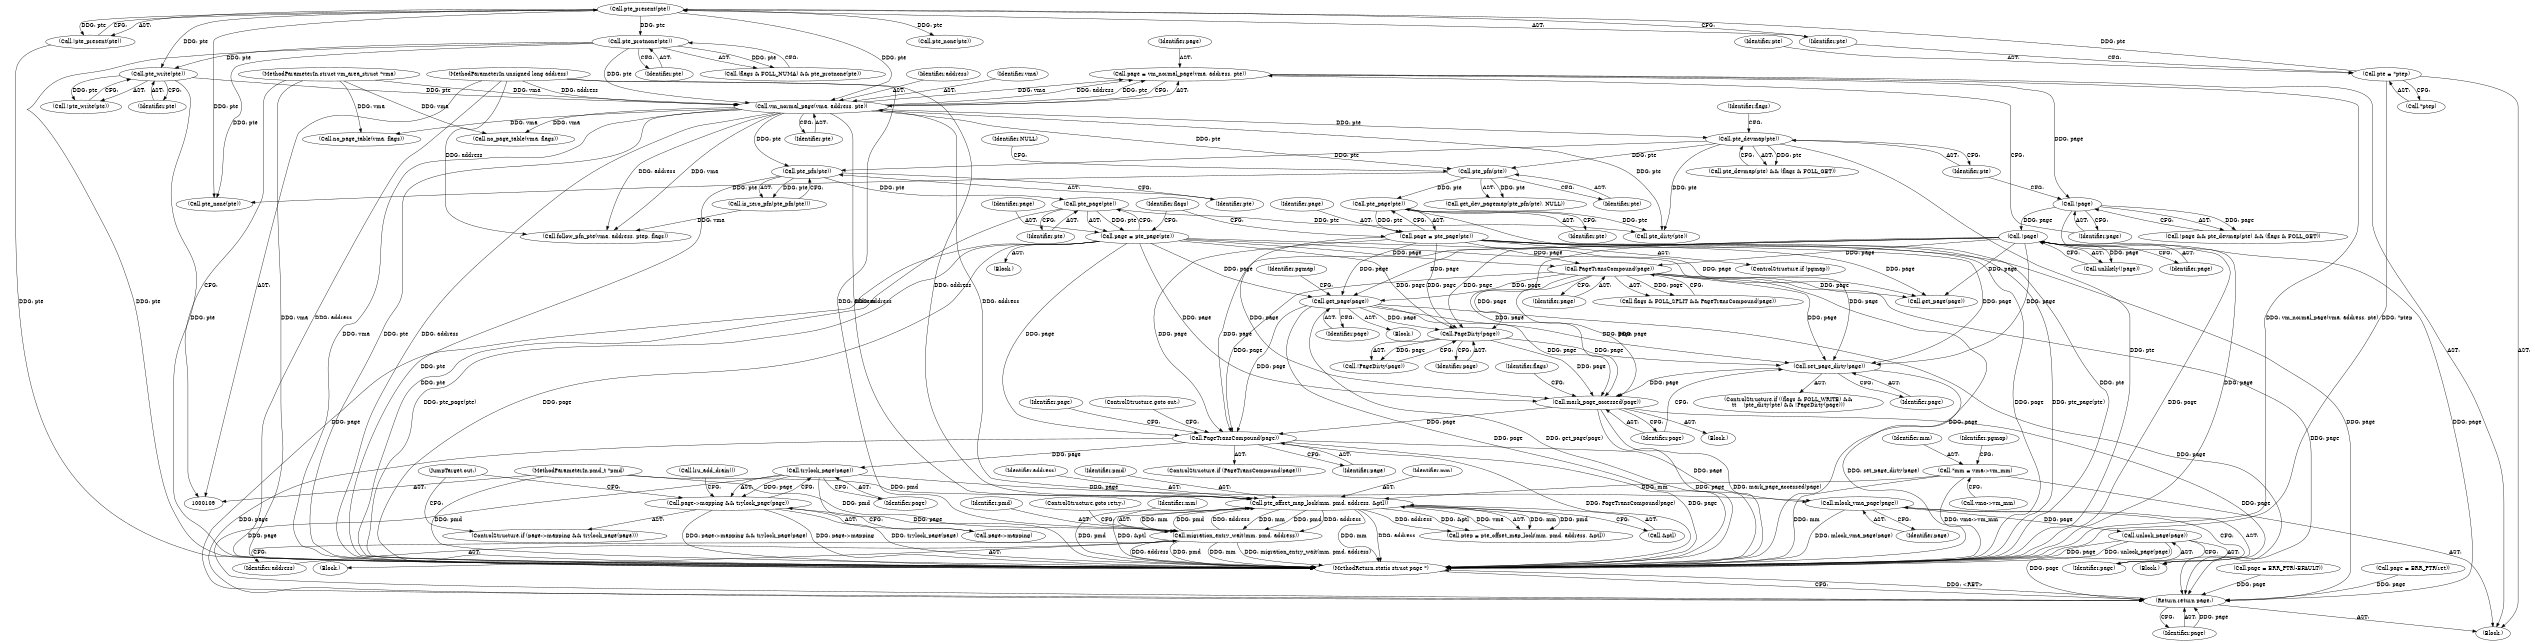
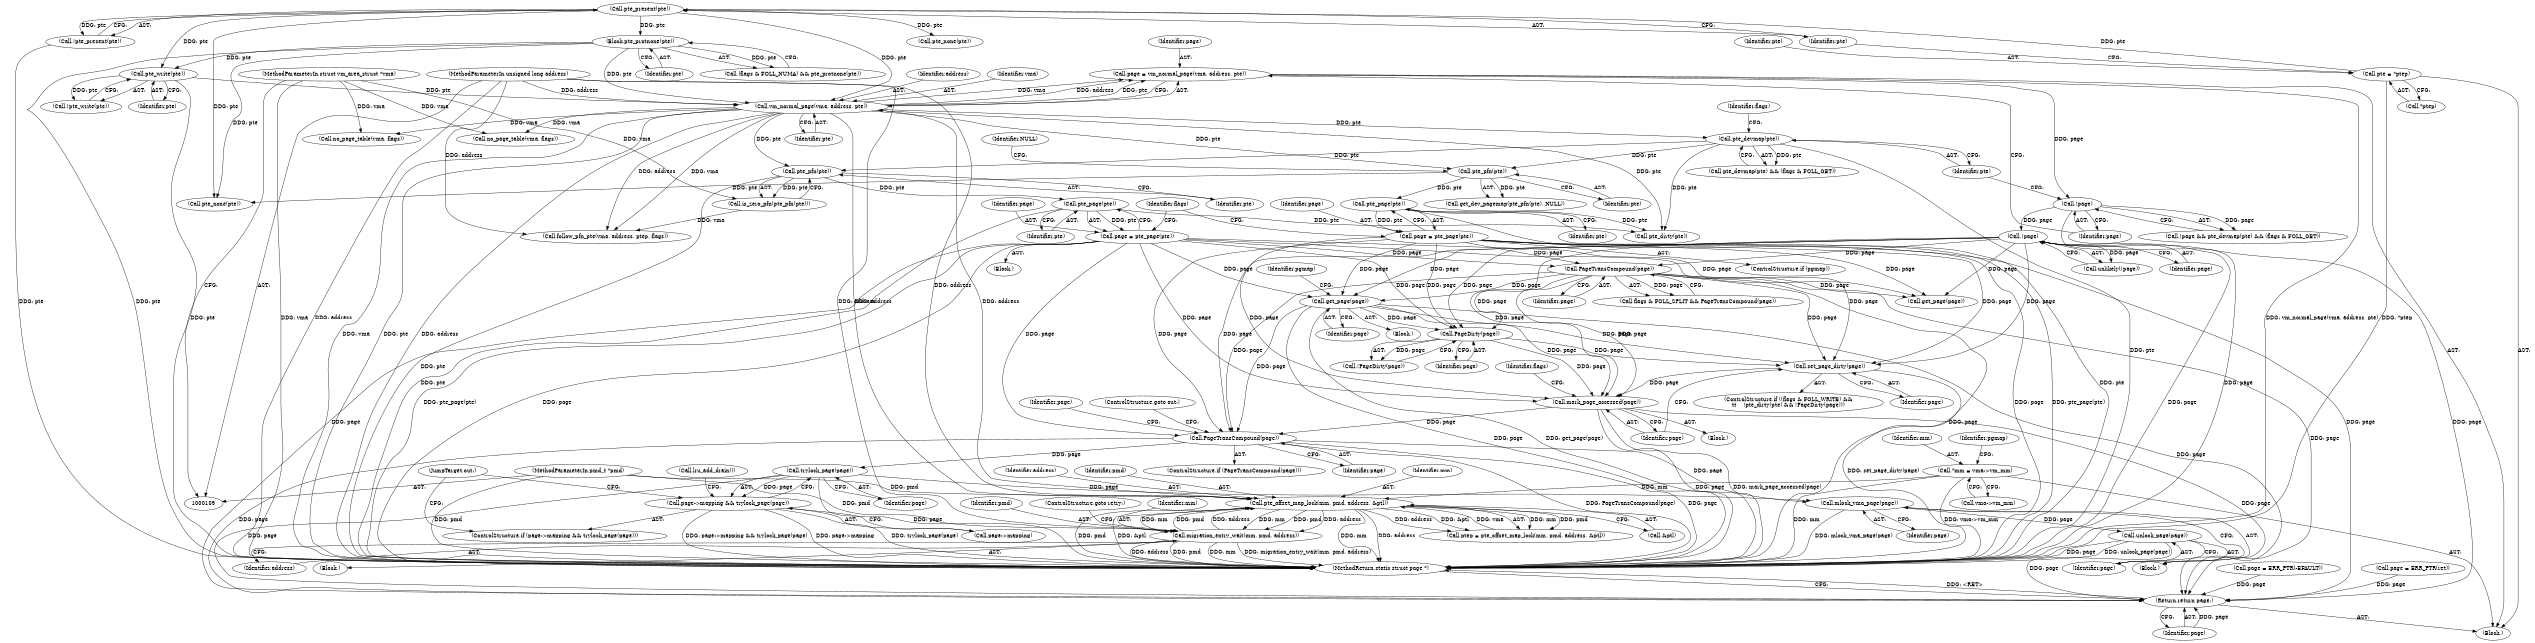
(640, 42) -> (640, 42)
(555, 96) -> (552, 128)
none -> (1985, 485)
